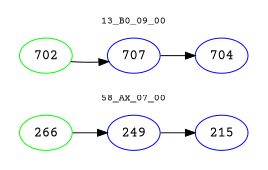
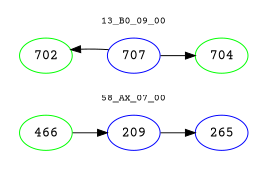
(222, 56) -> (222, 56)
(85, 62) -> (95, 49)
(46, 133) -> (46, 133)
(134, 133) -> (134, 133)
(222, 133) -> (222, 133)
